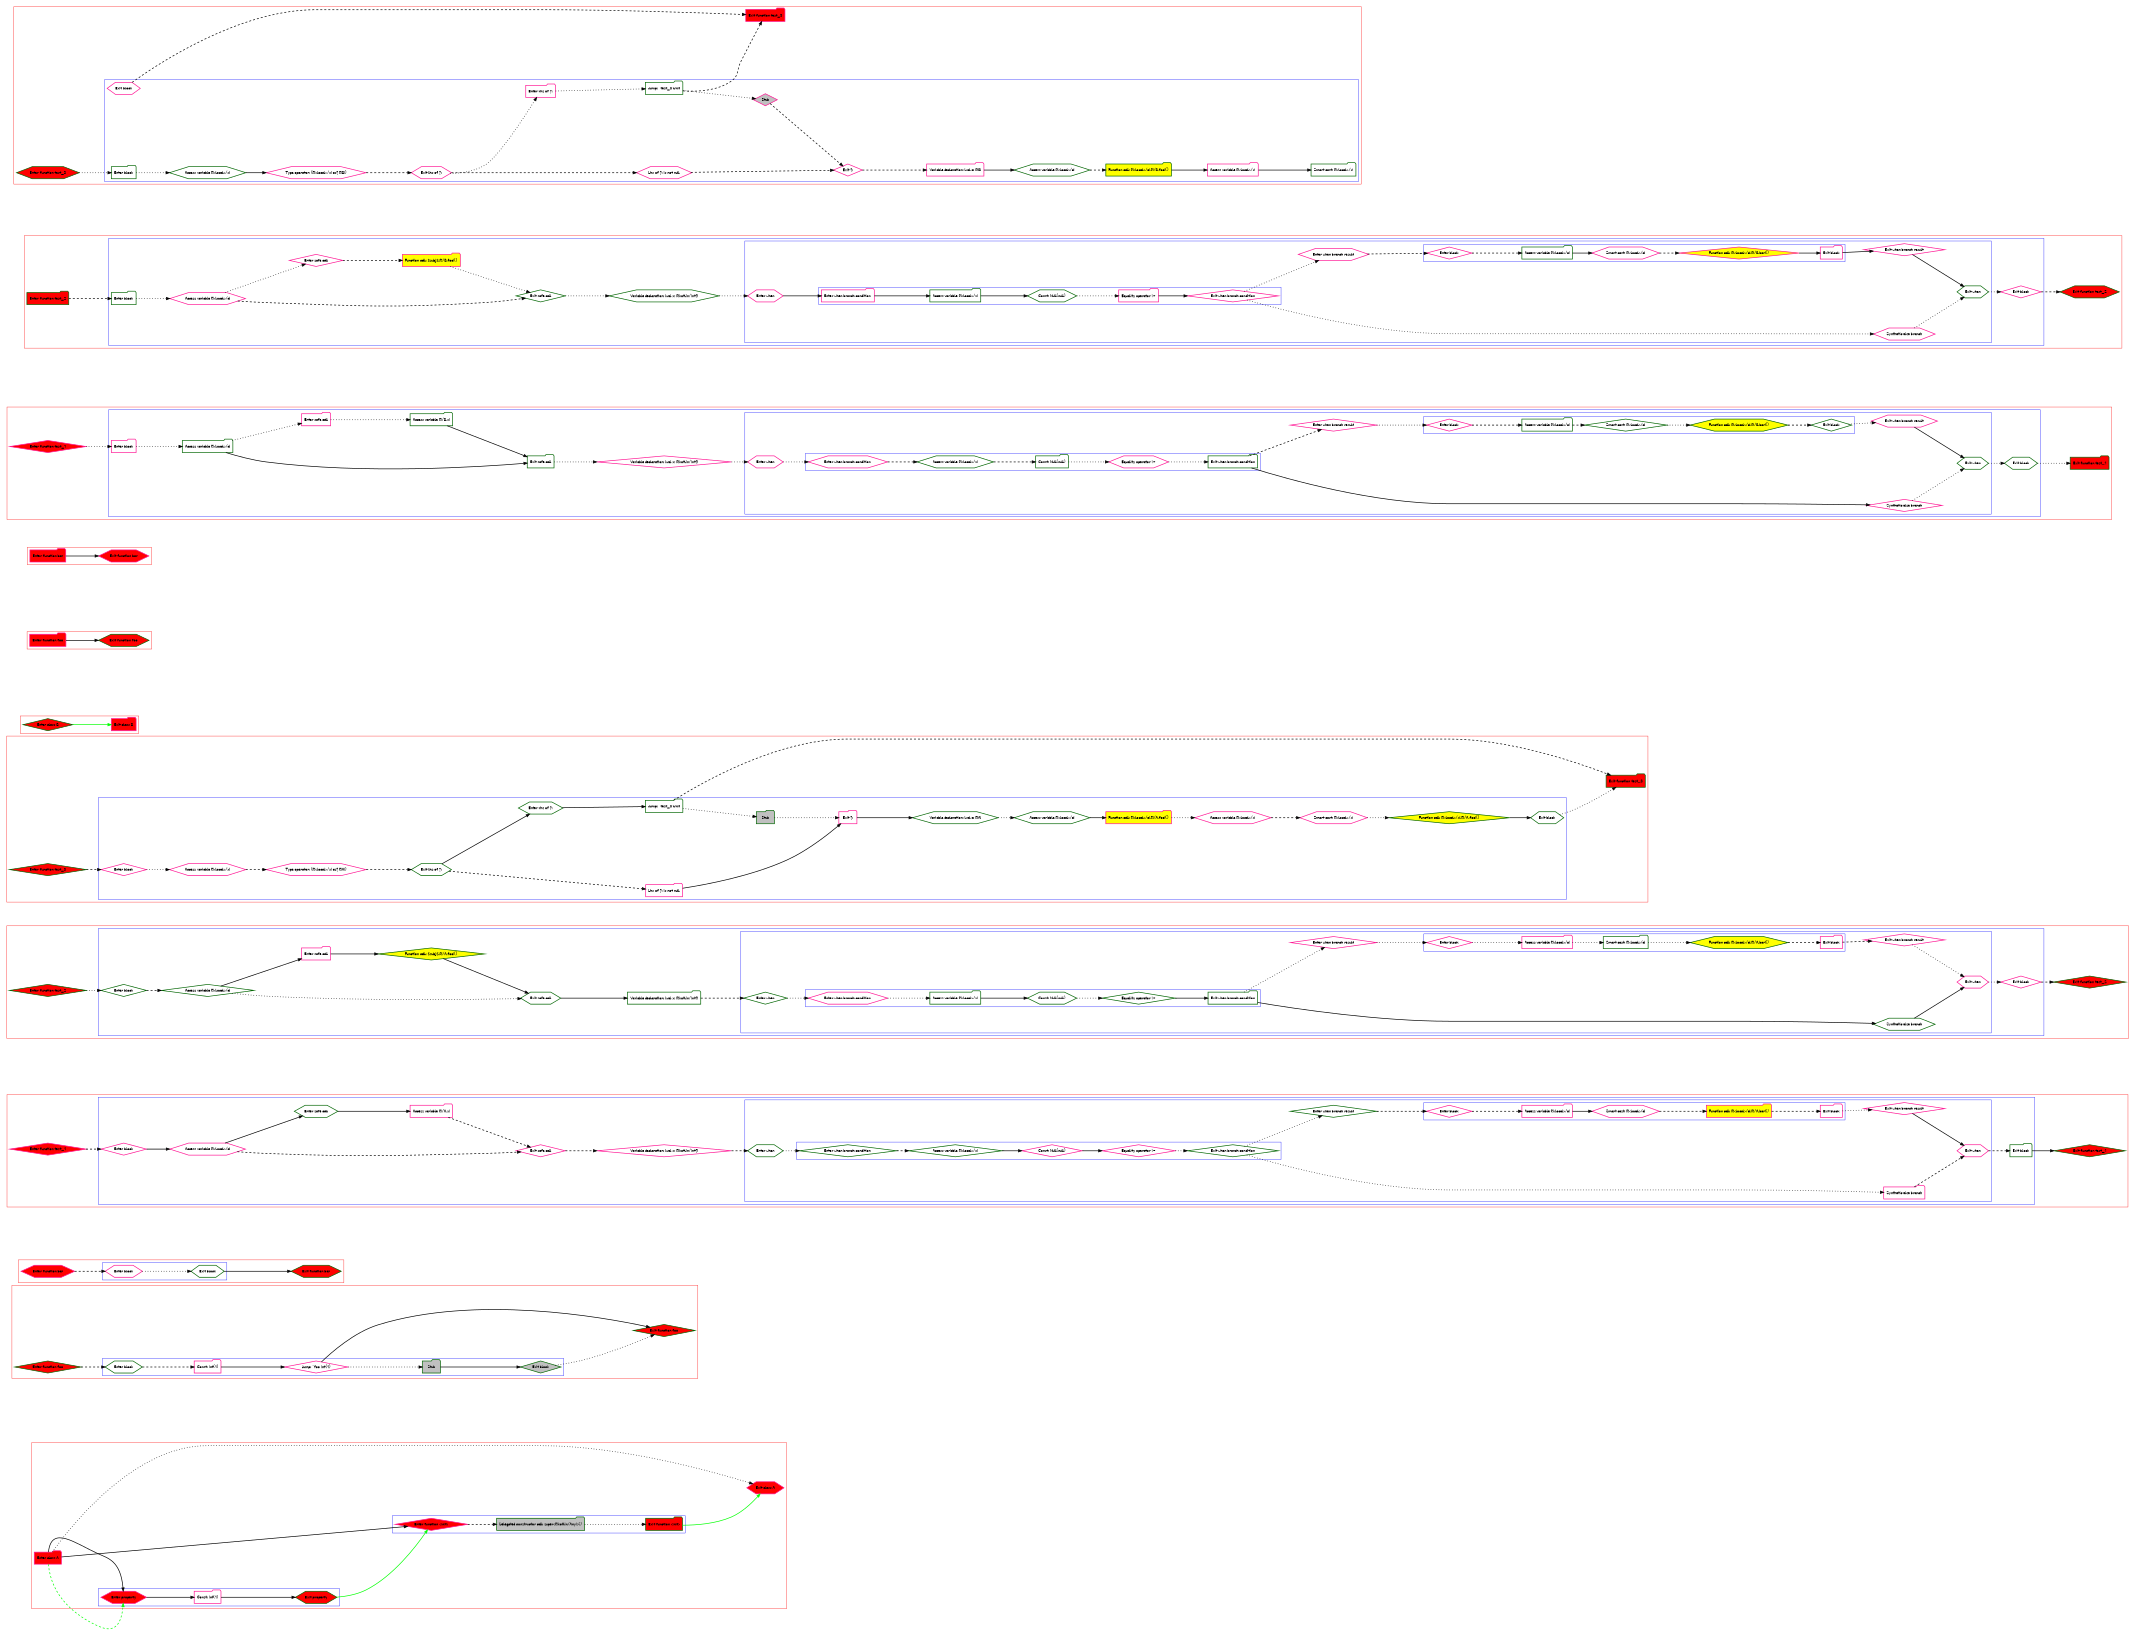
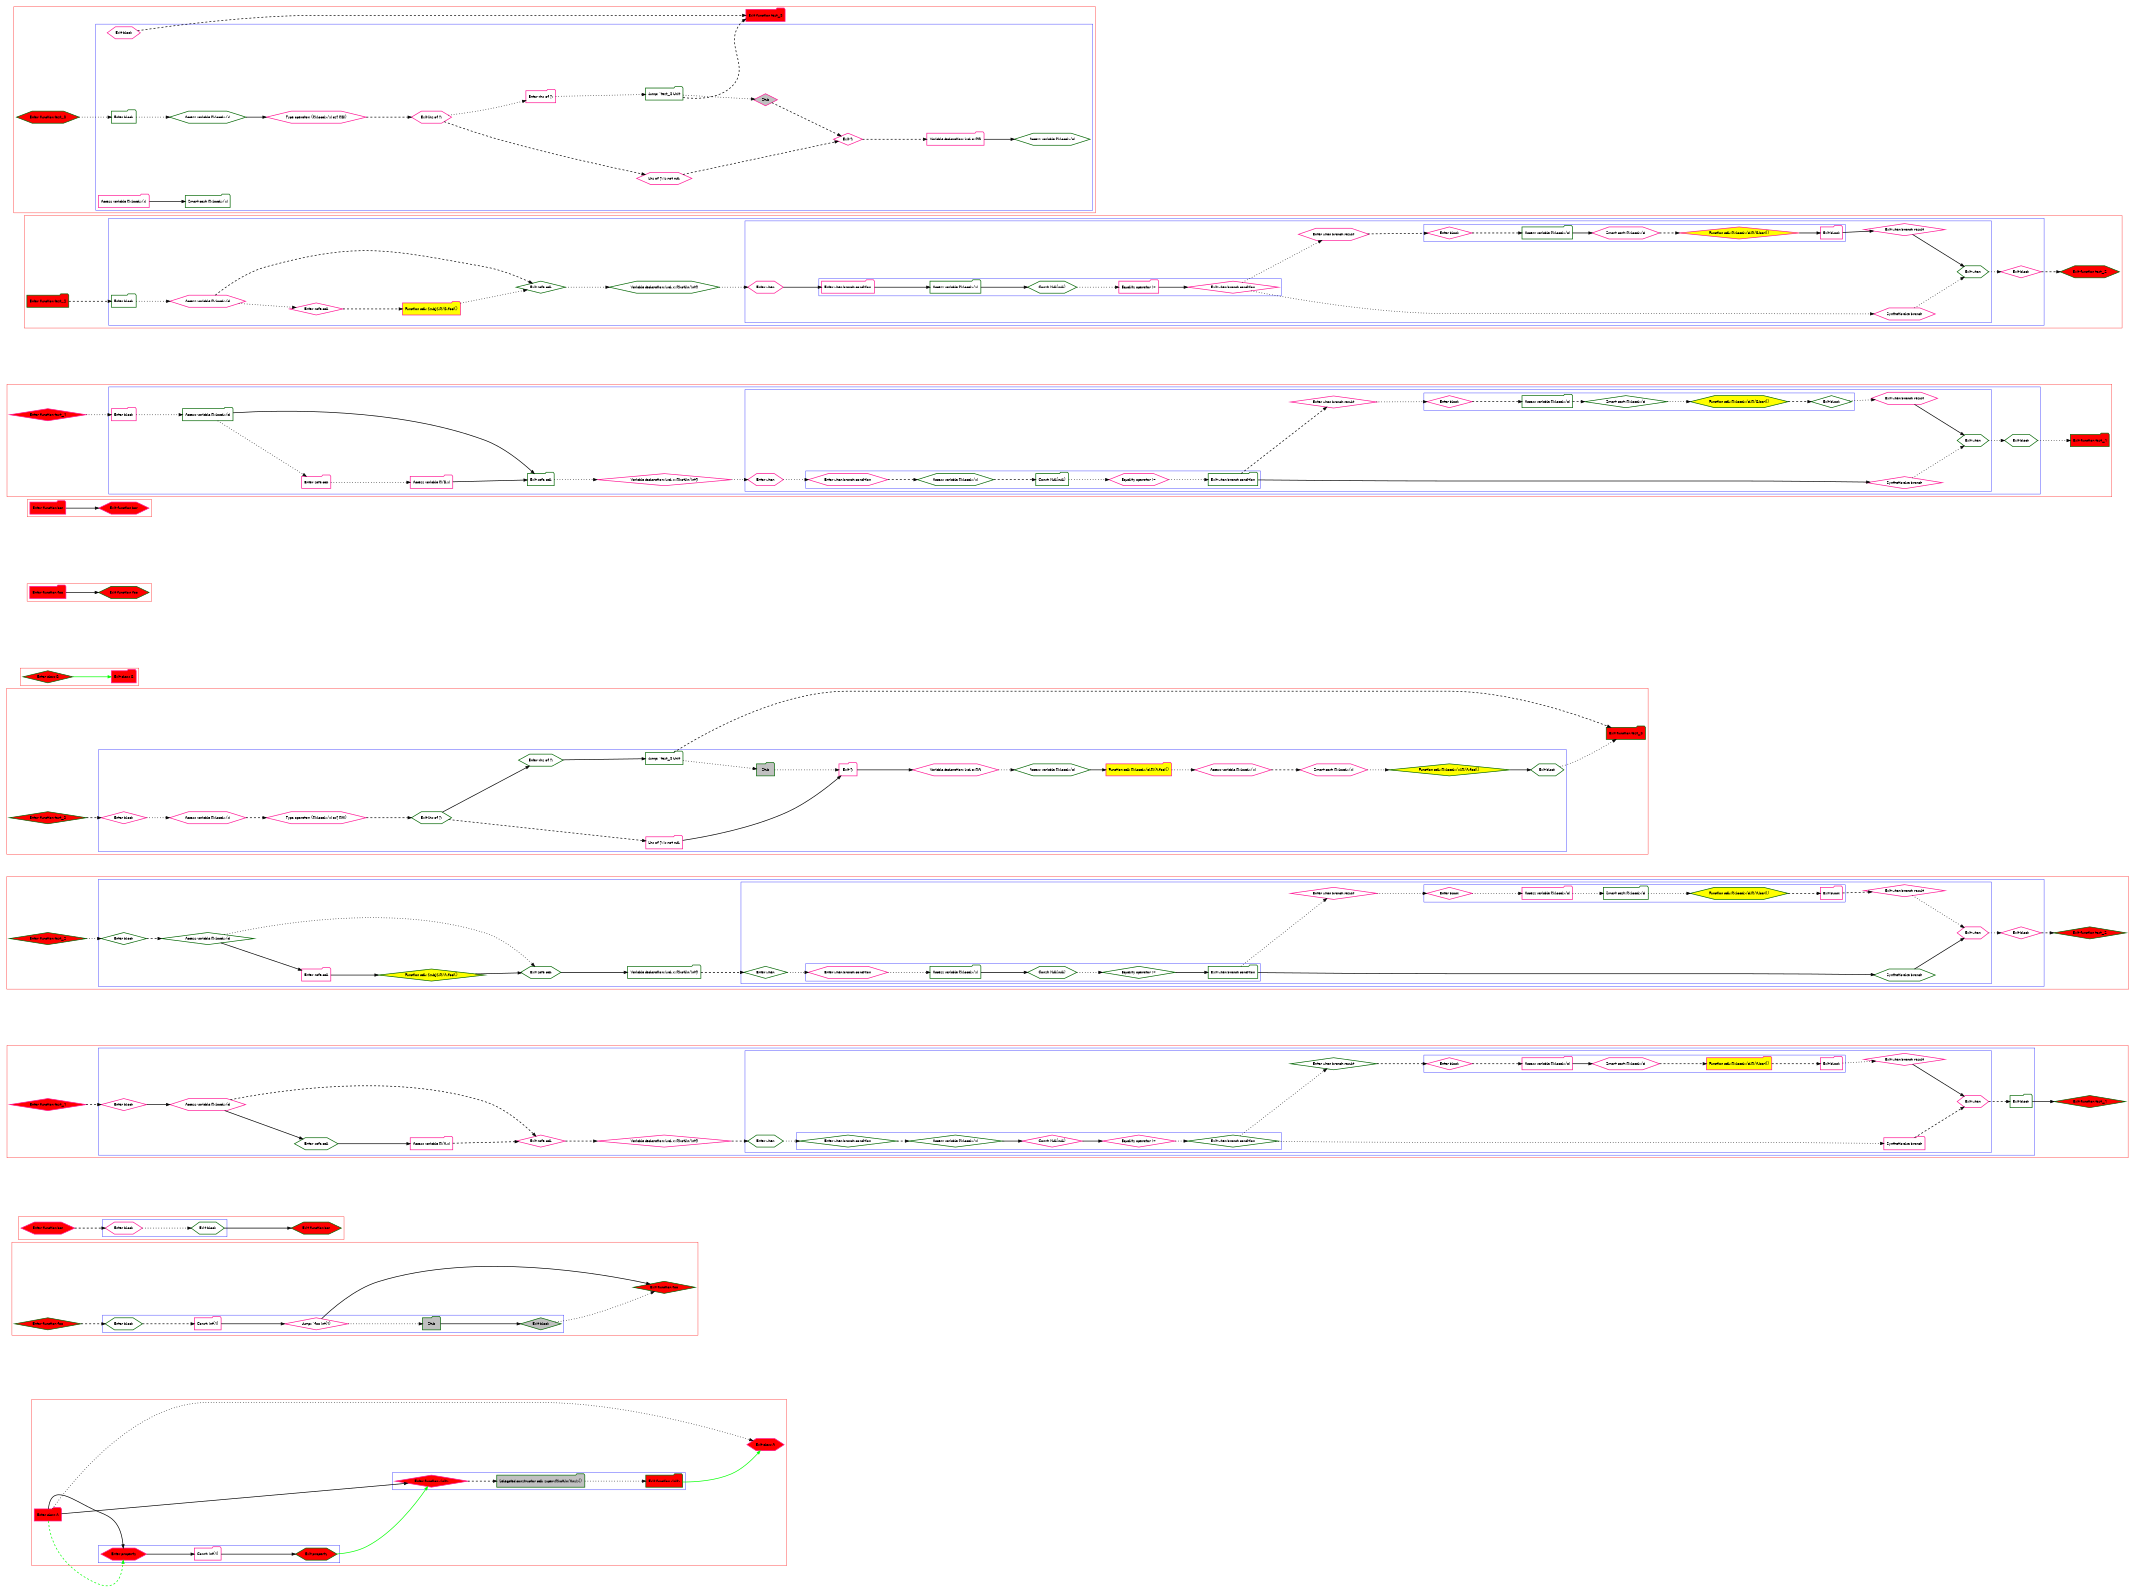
(1139, 170) -> none
(431, 420) -> (431, 482)
(955, 818) -> (955, 770)
